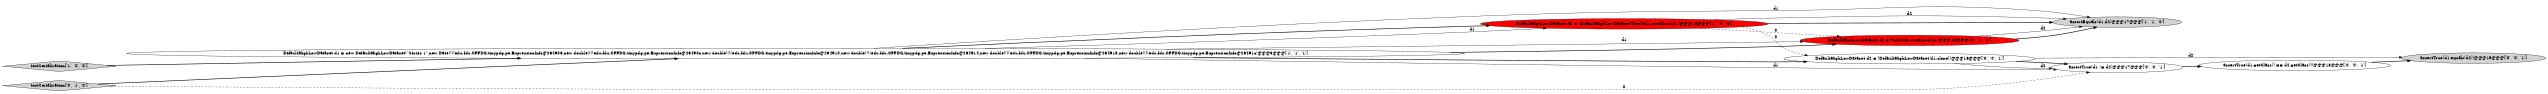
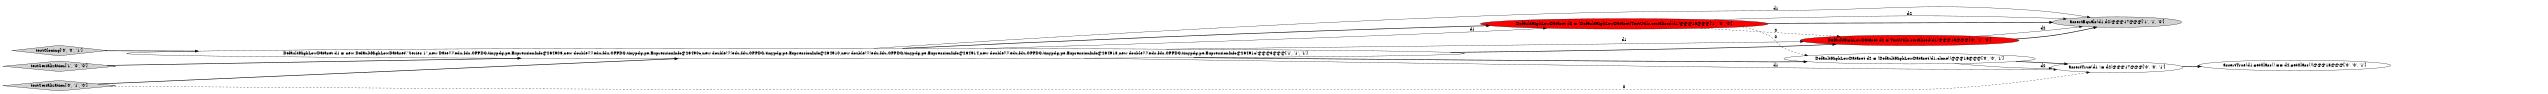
none -> (59, 51)
(2474, 58) -> none
